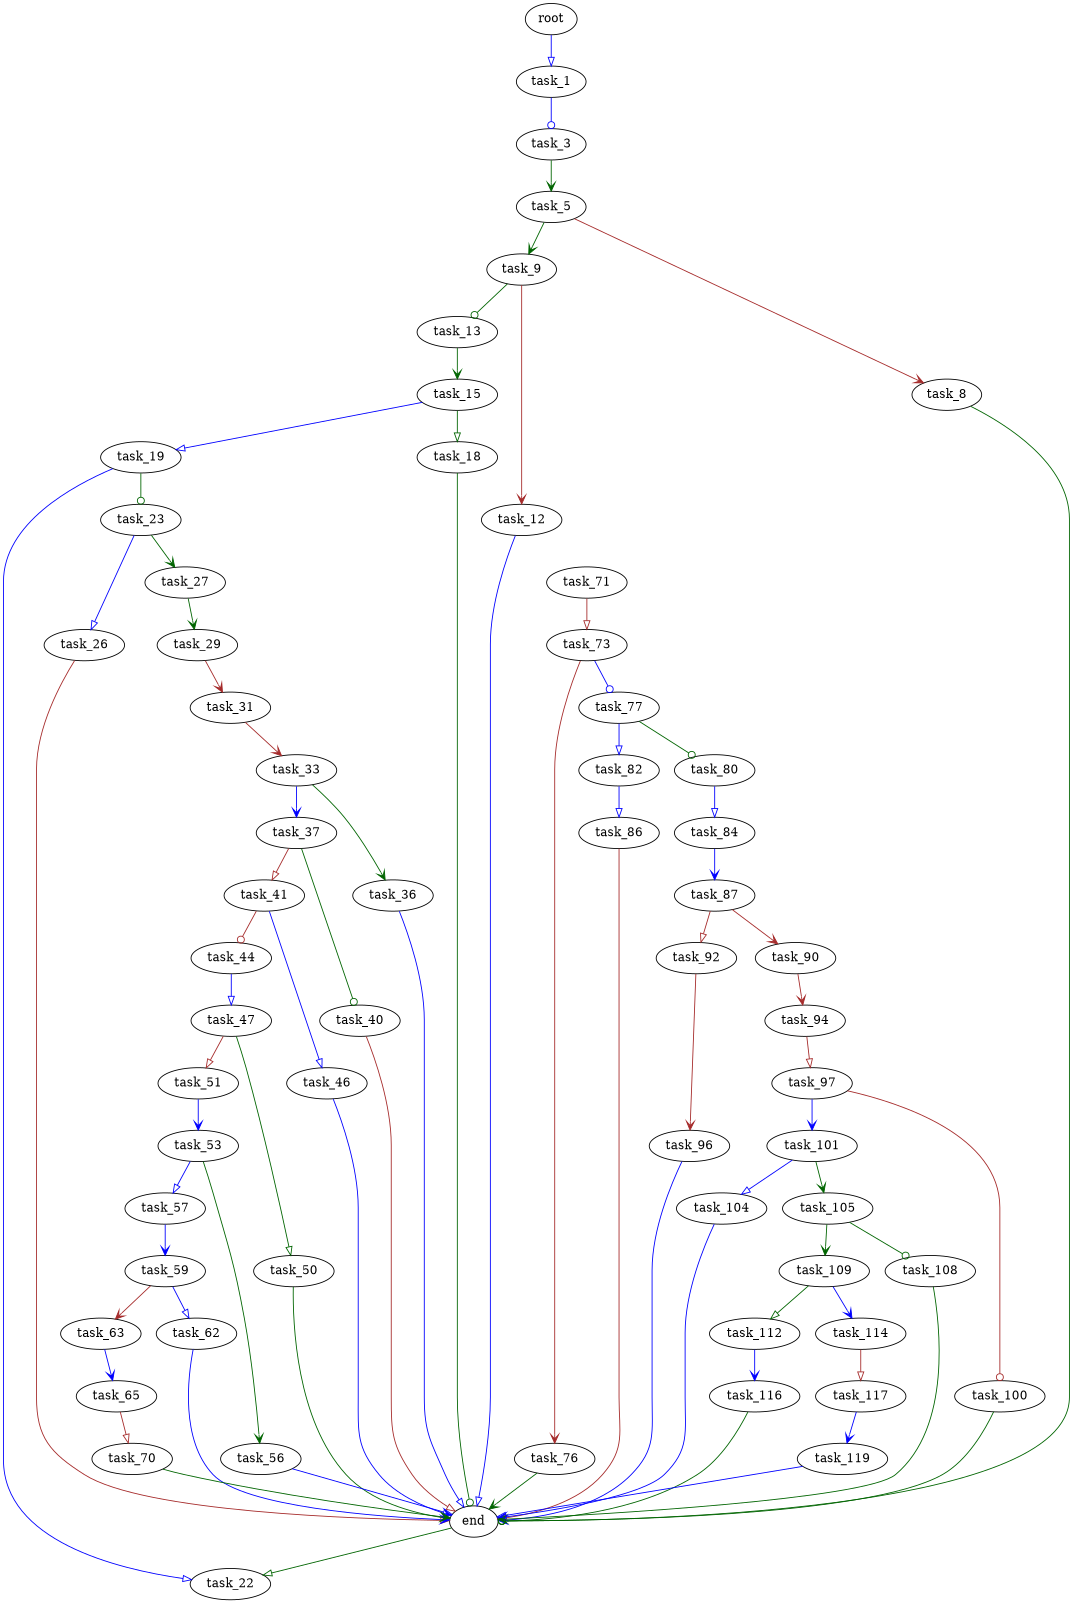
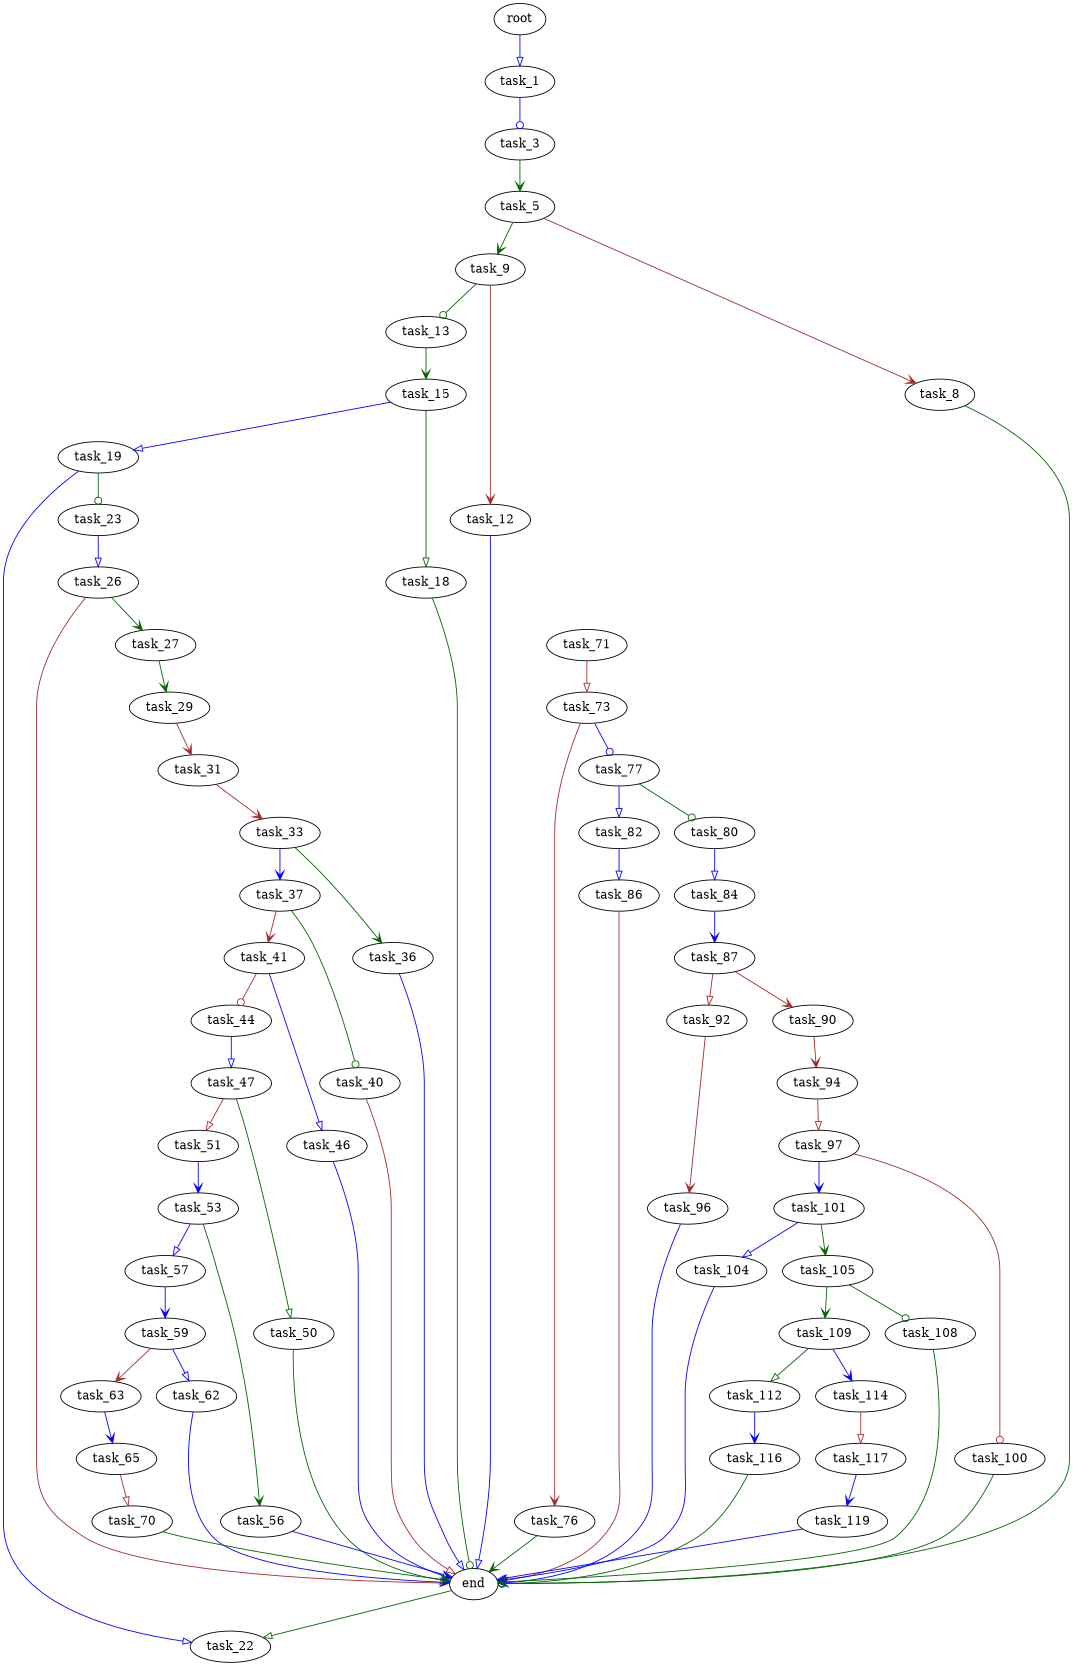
(160, 548) -> (124, 611)
(282, 860) -> (273, 922)
